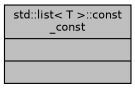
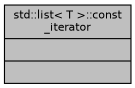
(68, 27) -> (68, 27)
